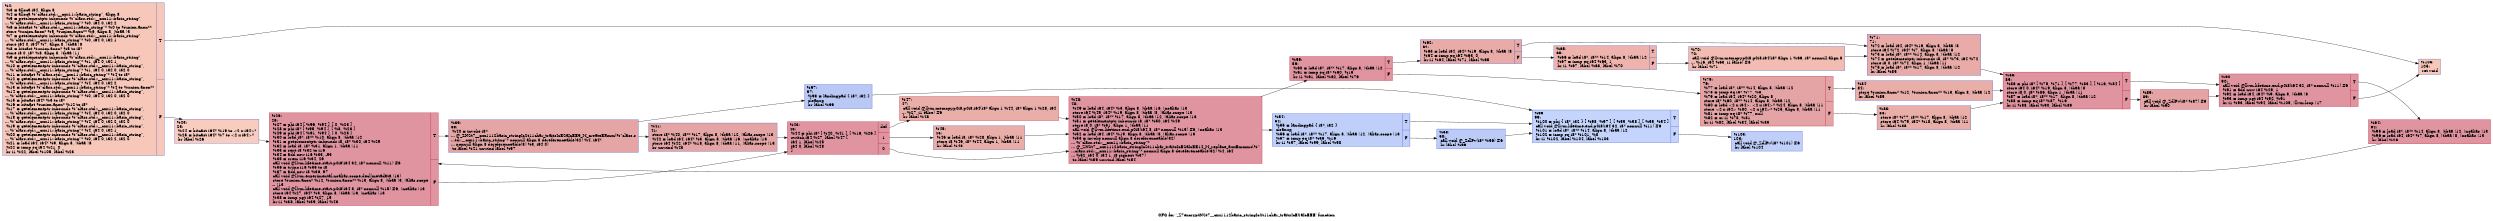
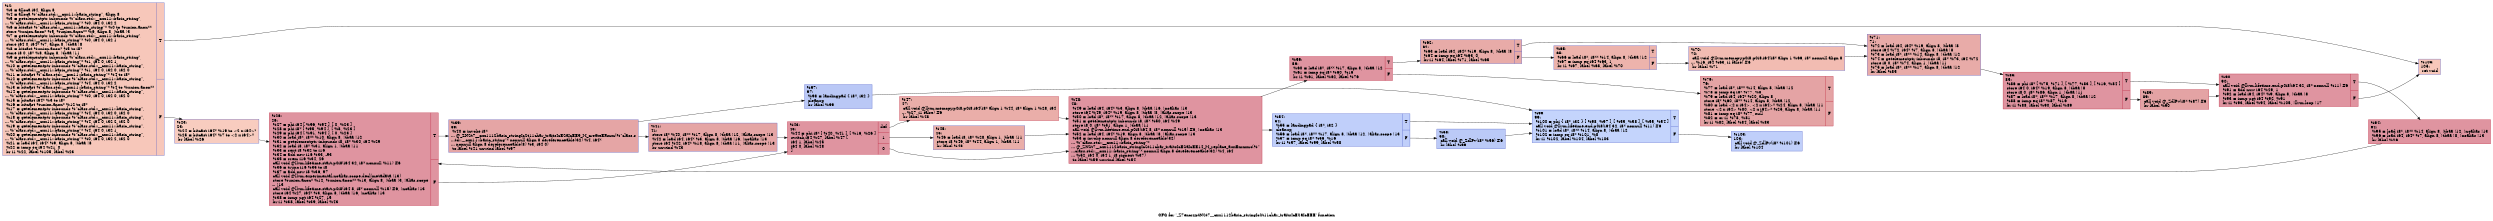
(1924, 91) -> none
(1924, 118) -> none
